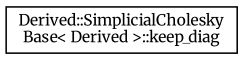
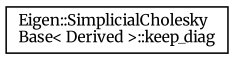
(122, 30) -> (117, 30)
